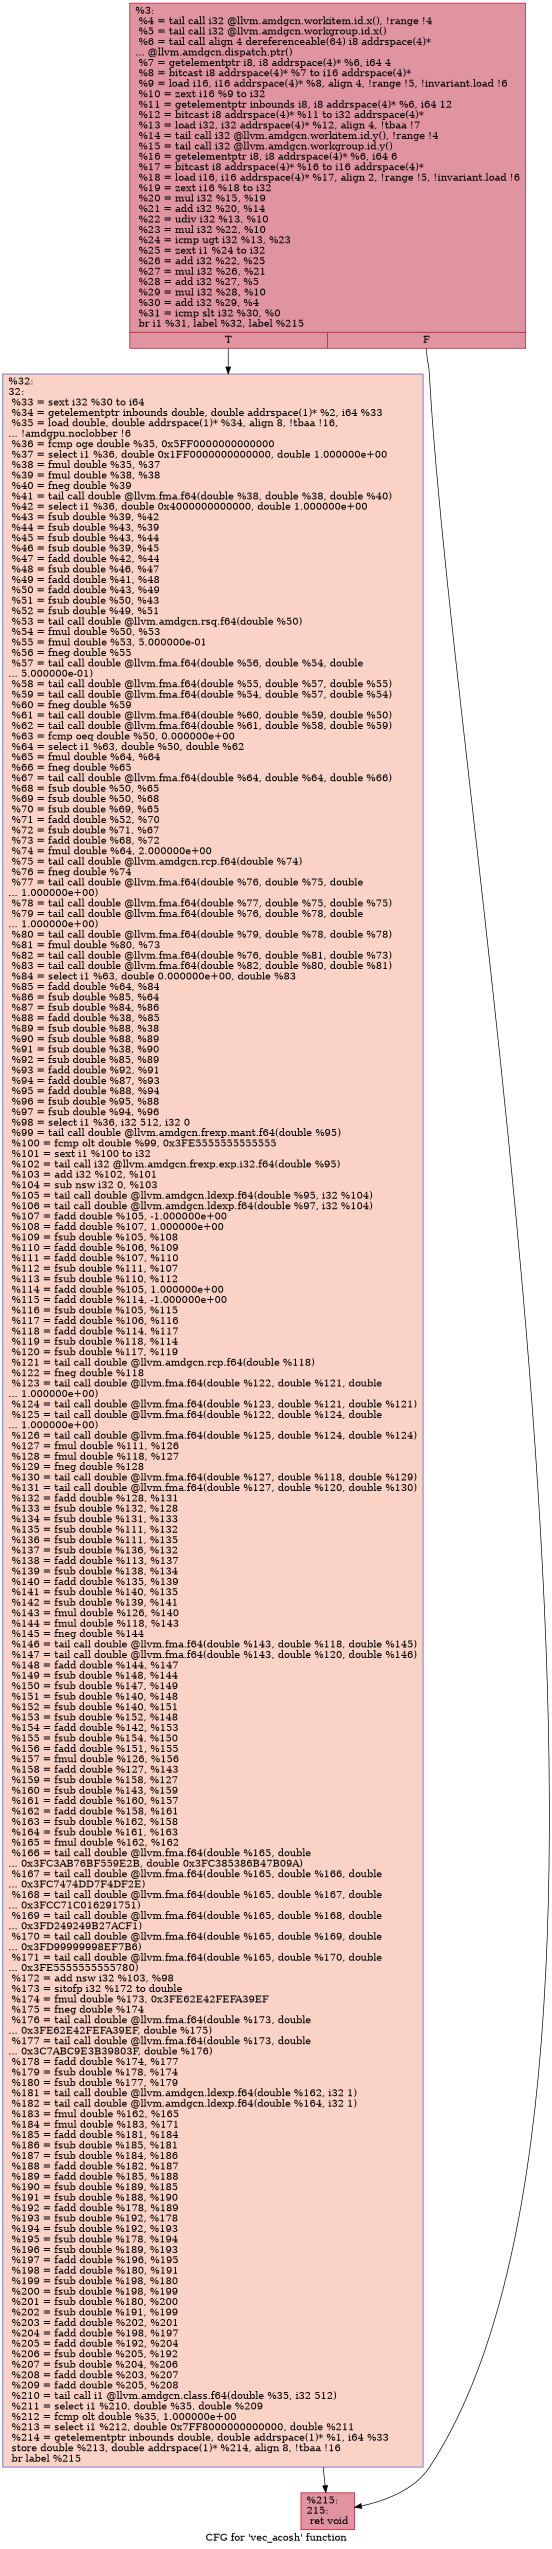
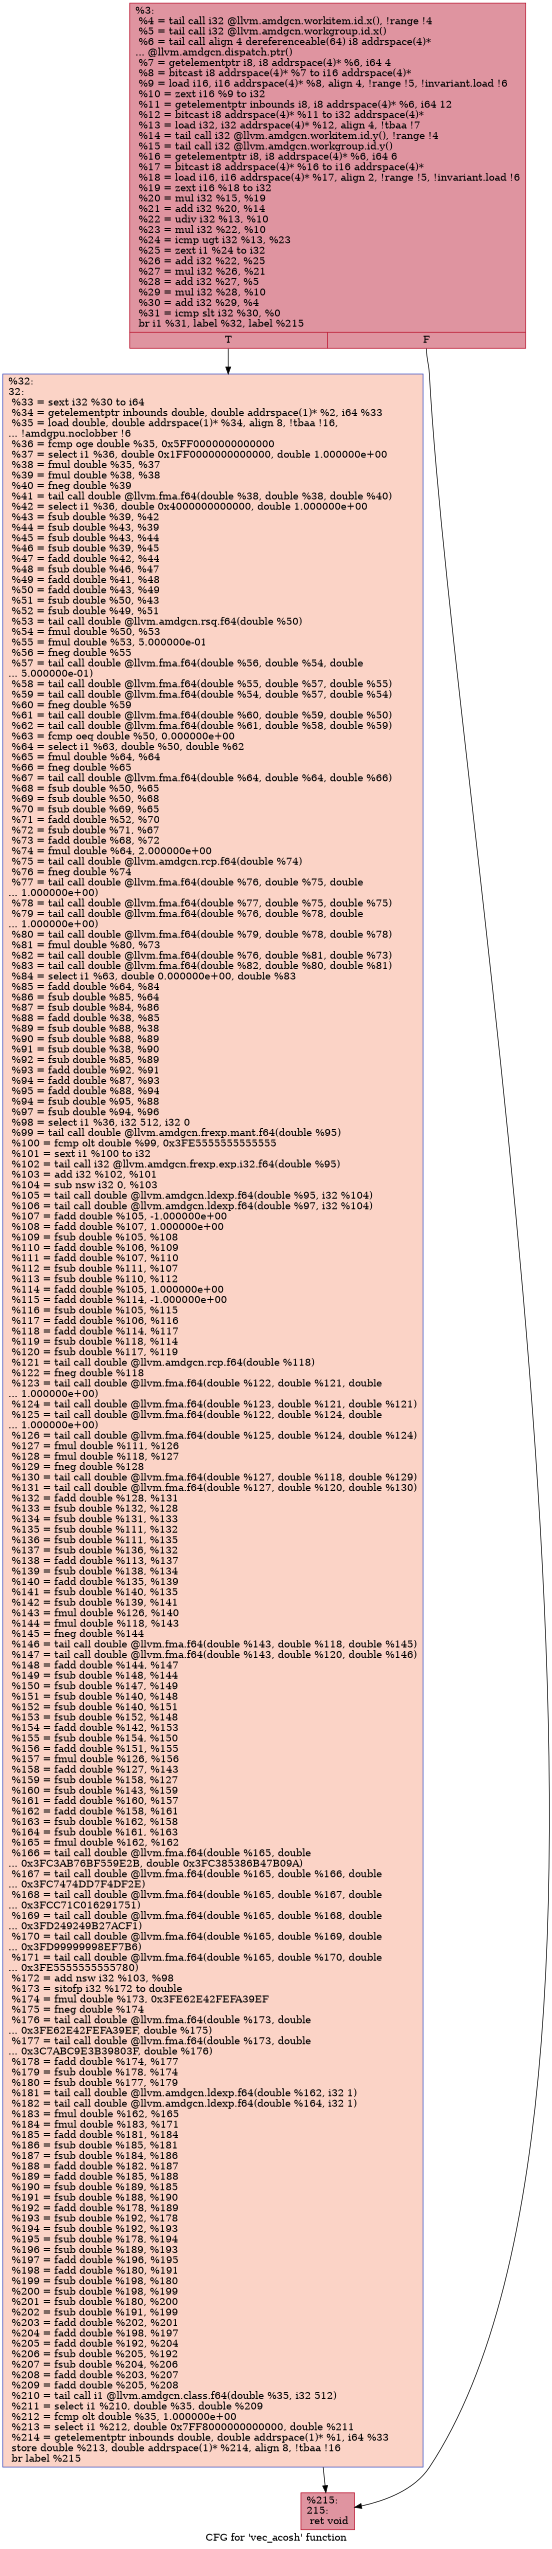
(84, 1102) -> (84, 1102)
